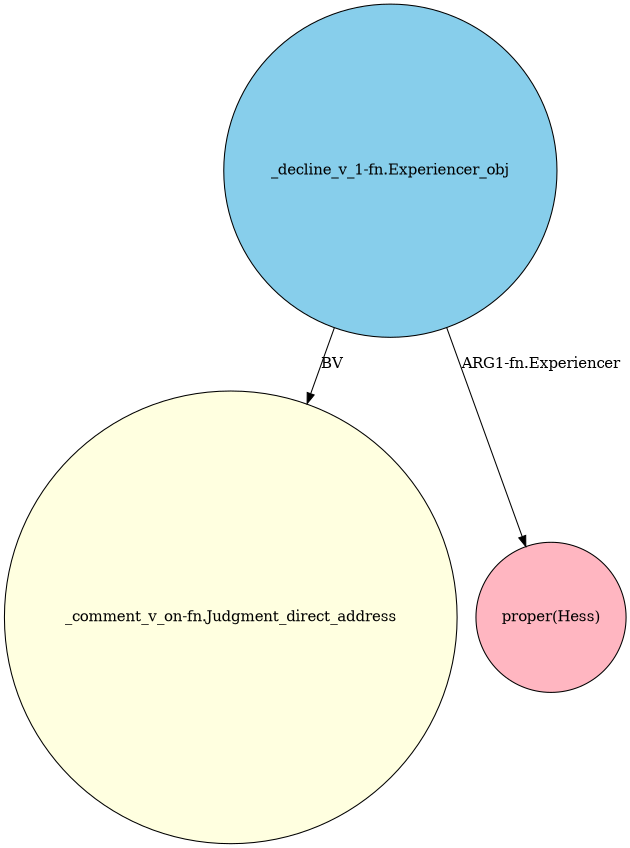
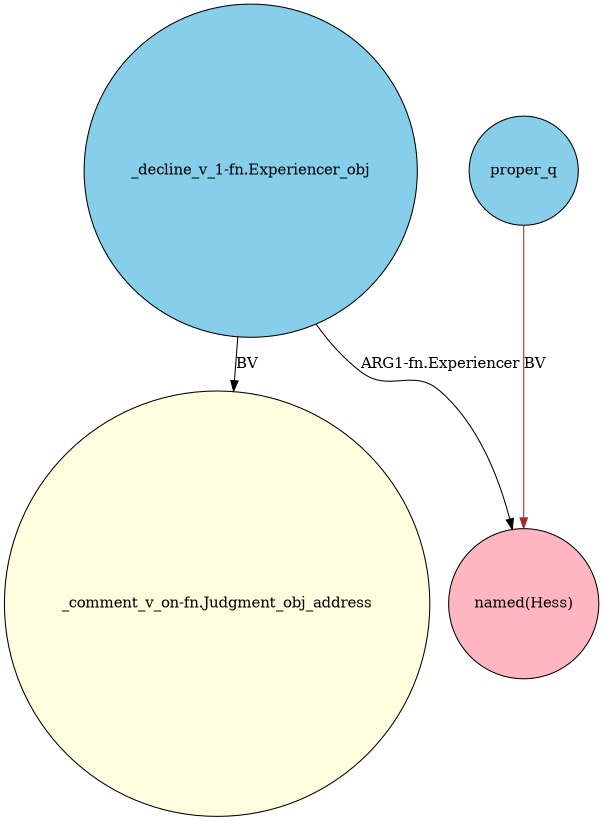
none -> (524, 171)
(231, 617) -> (217, 604)
(551, 617) -> (524, 604)
